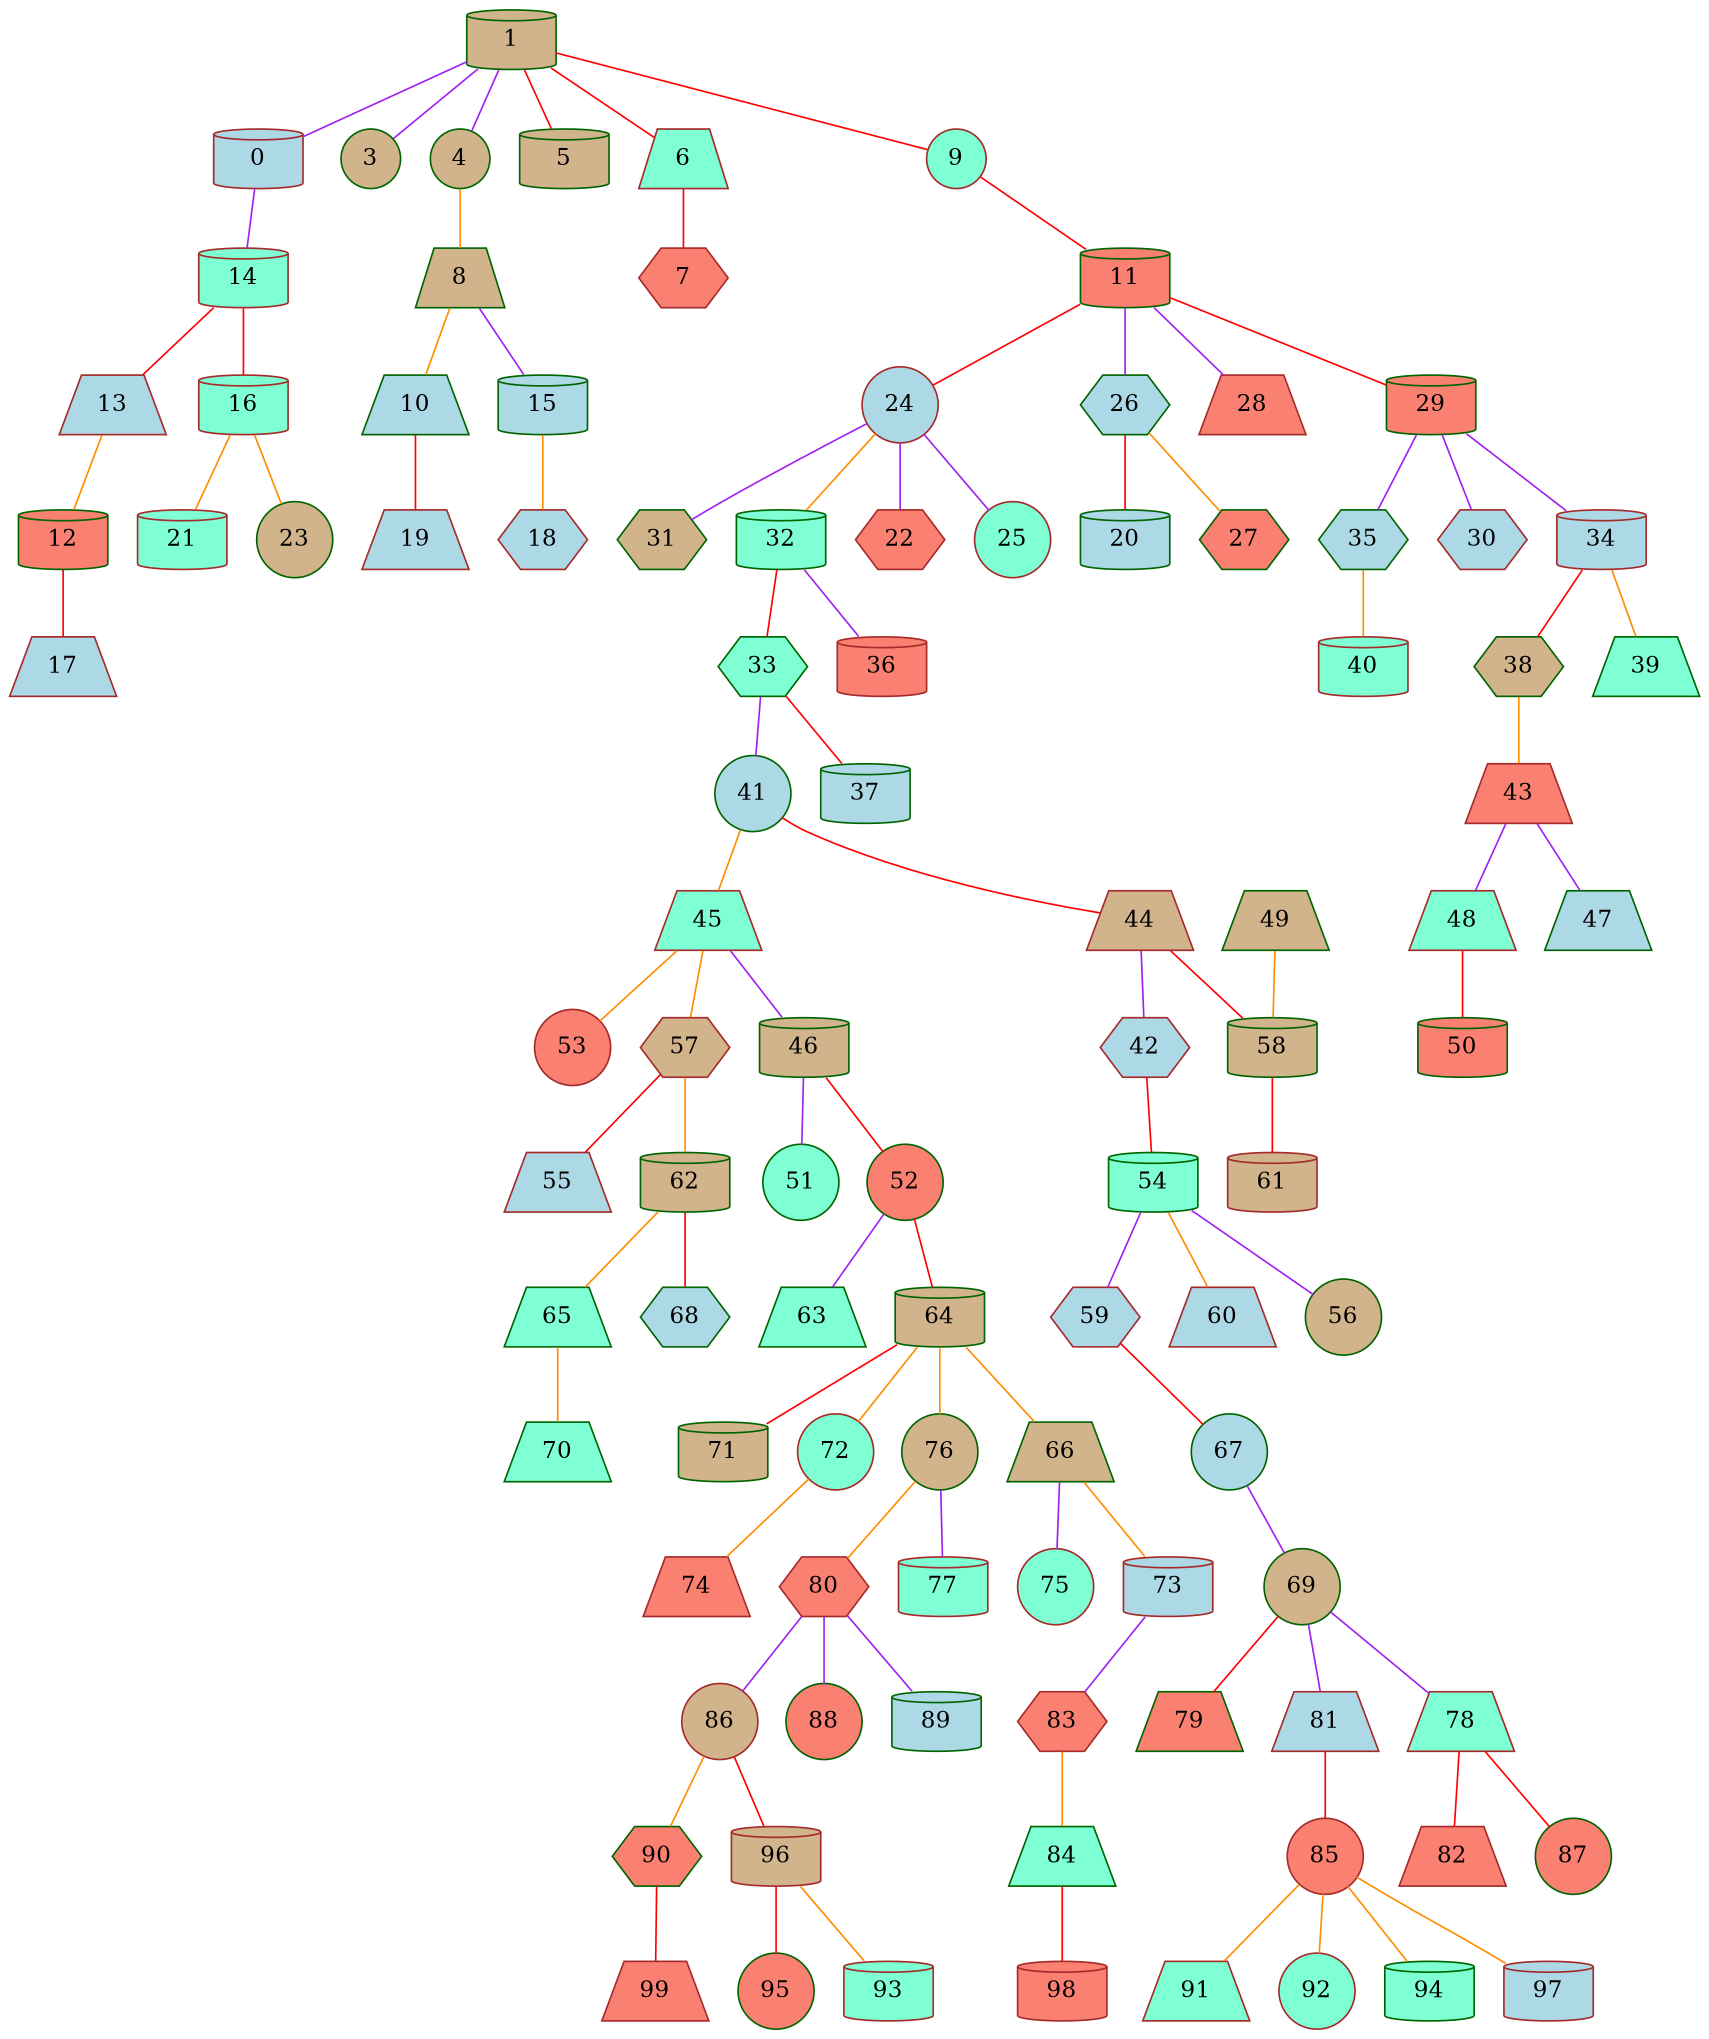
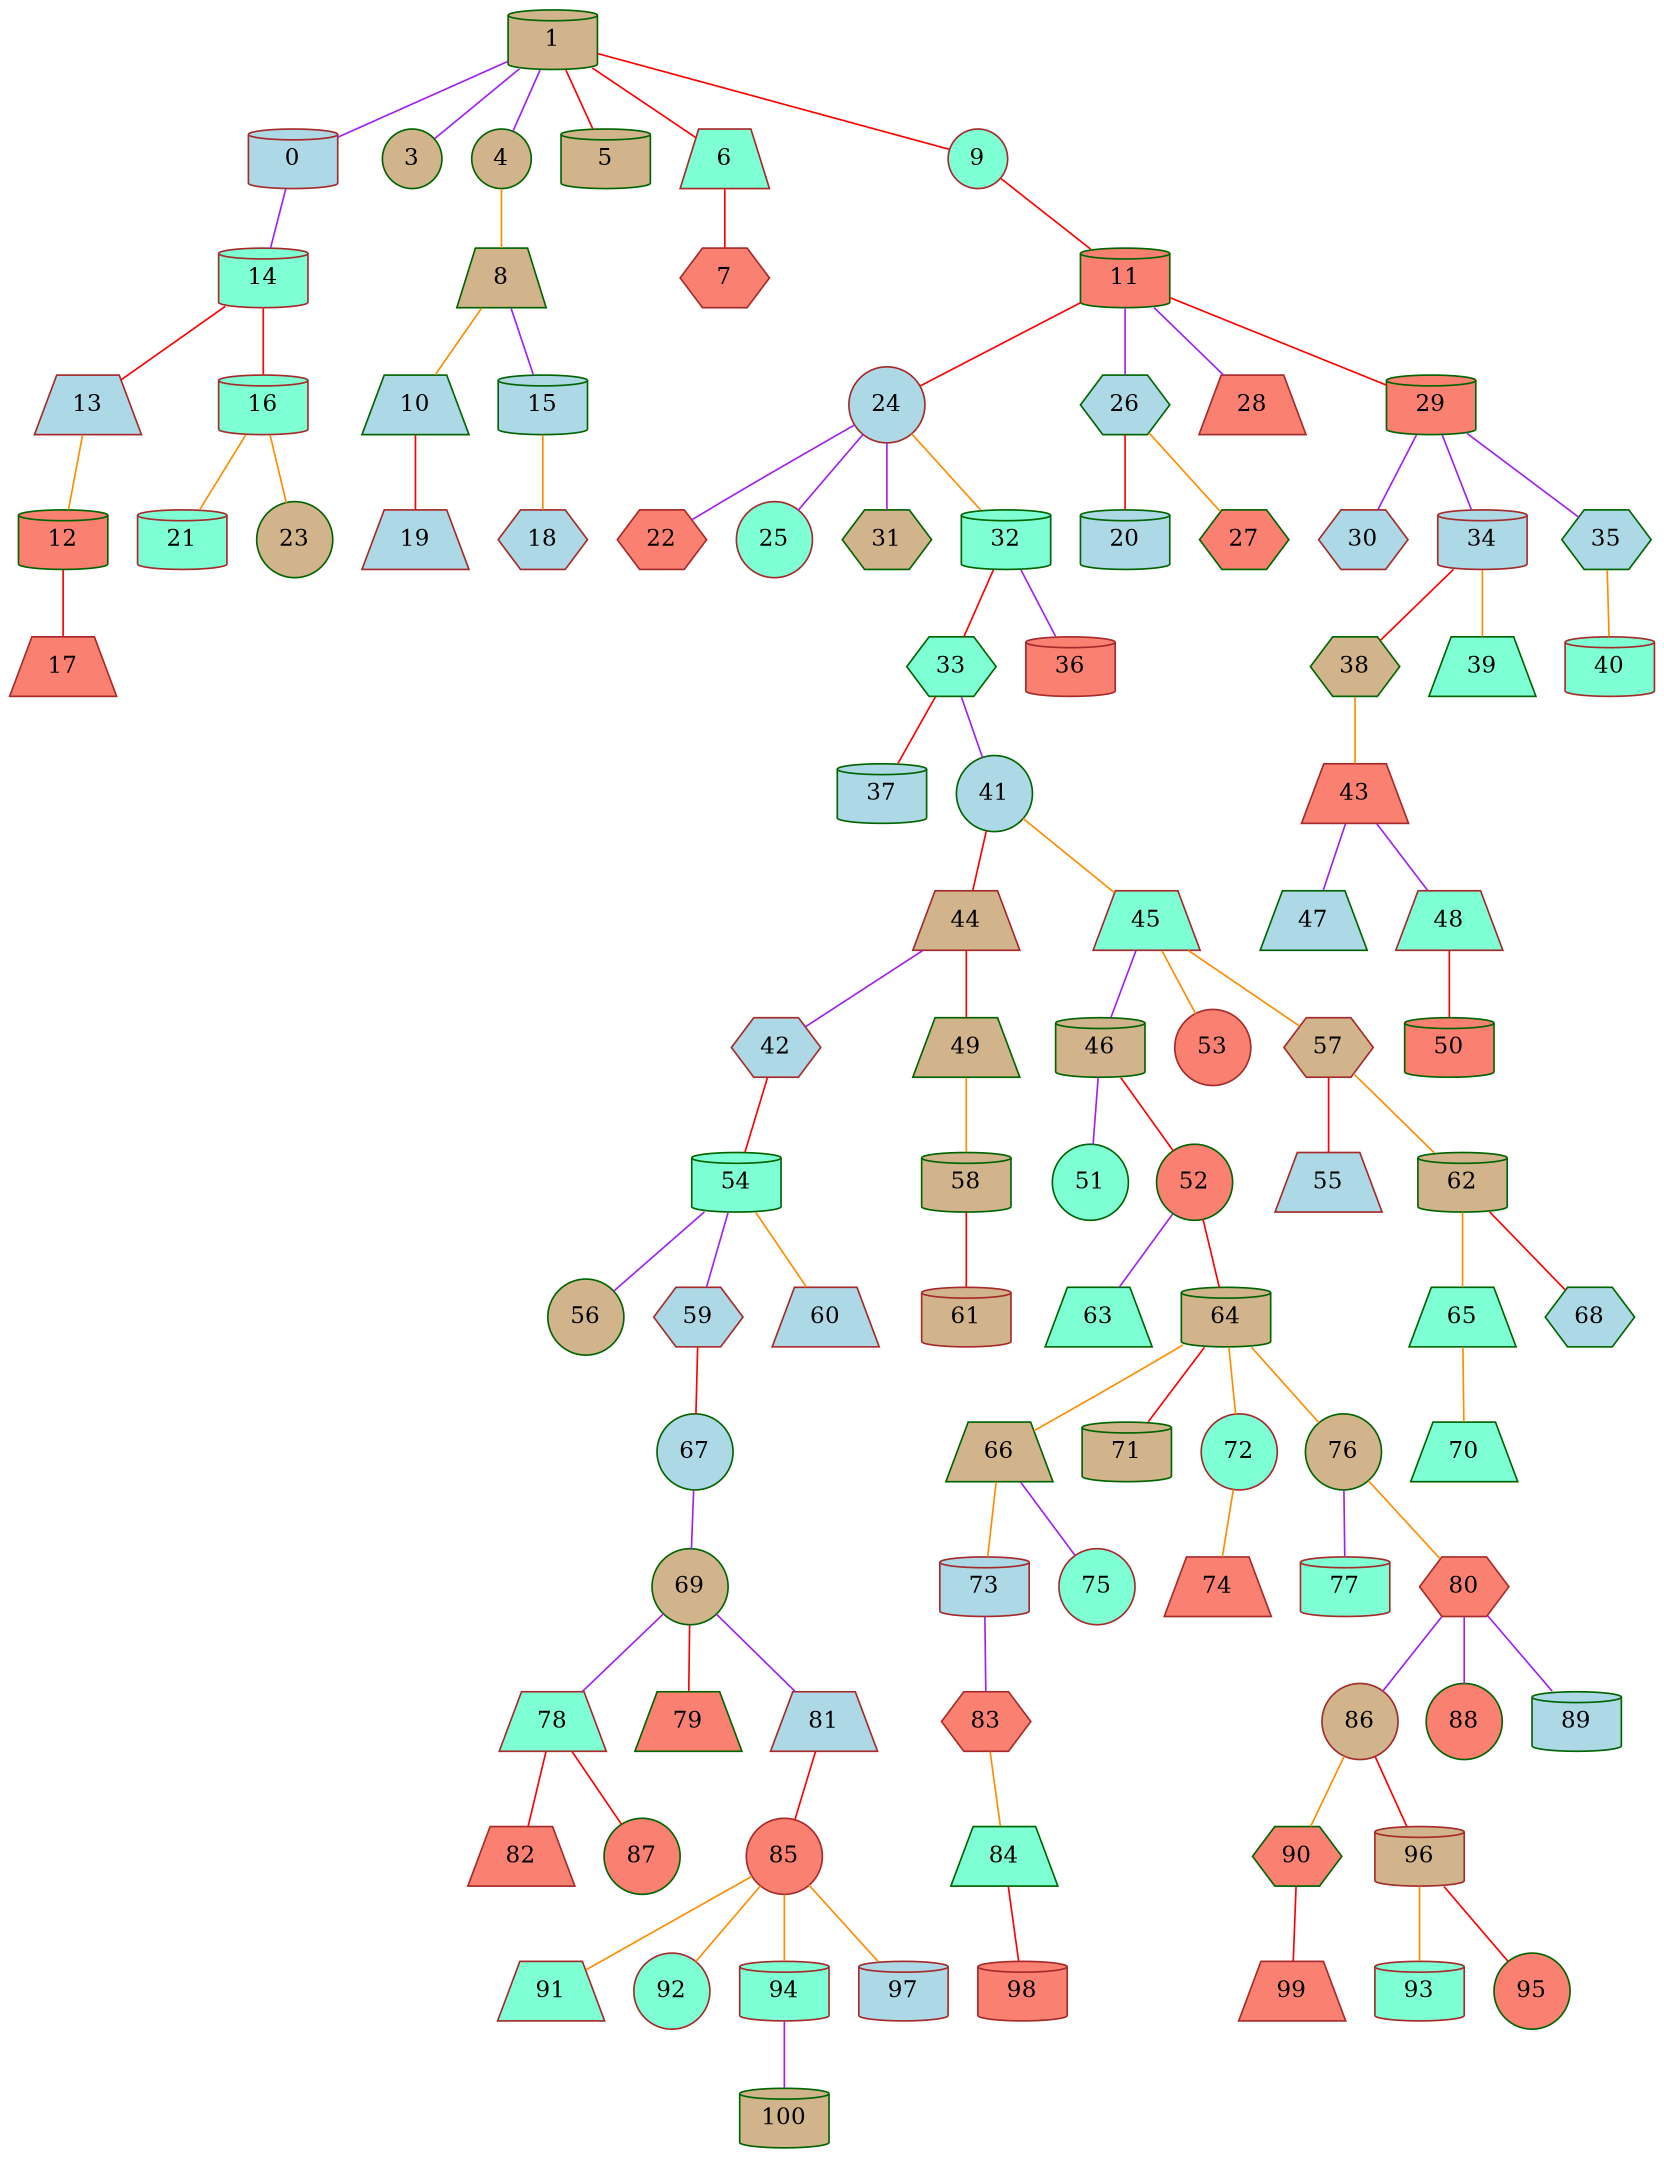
(63, 667) -> (63, 667)
(1207, 985) -> (966, 984)
(1429, 1991) -> (784, 1991)
none -> (784, 2118)
